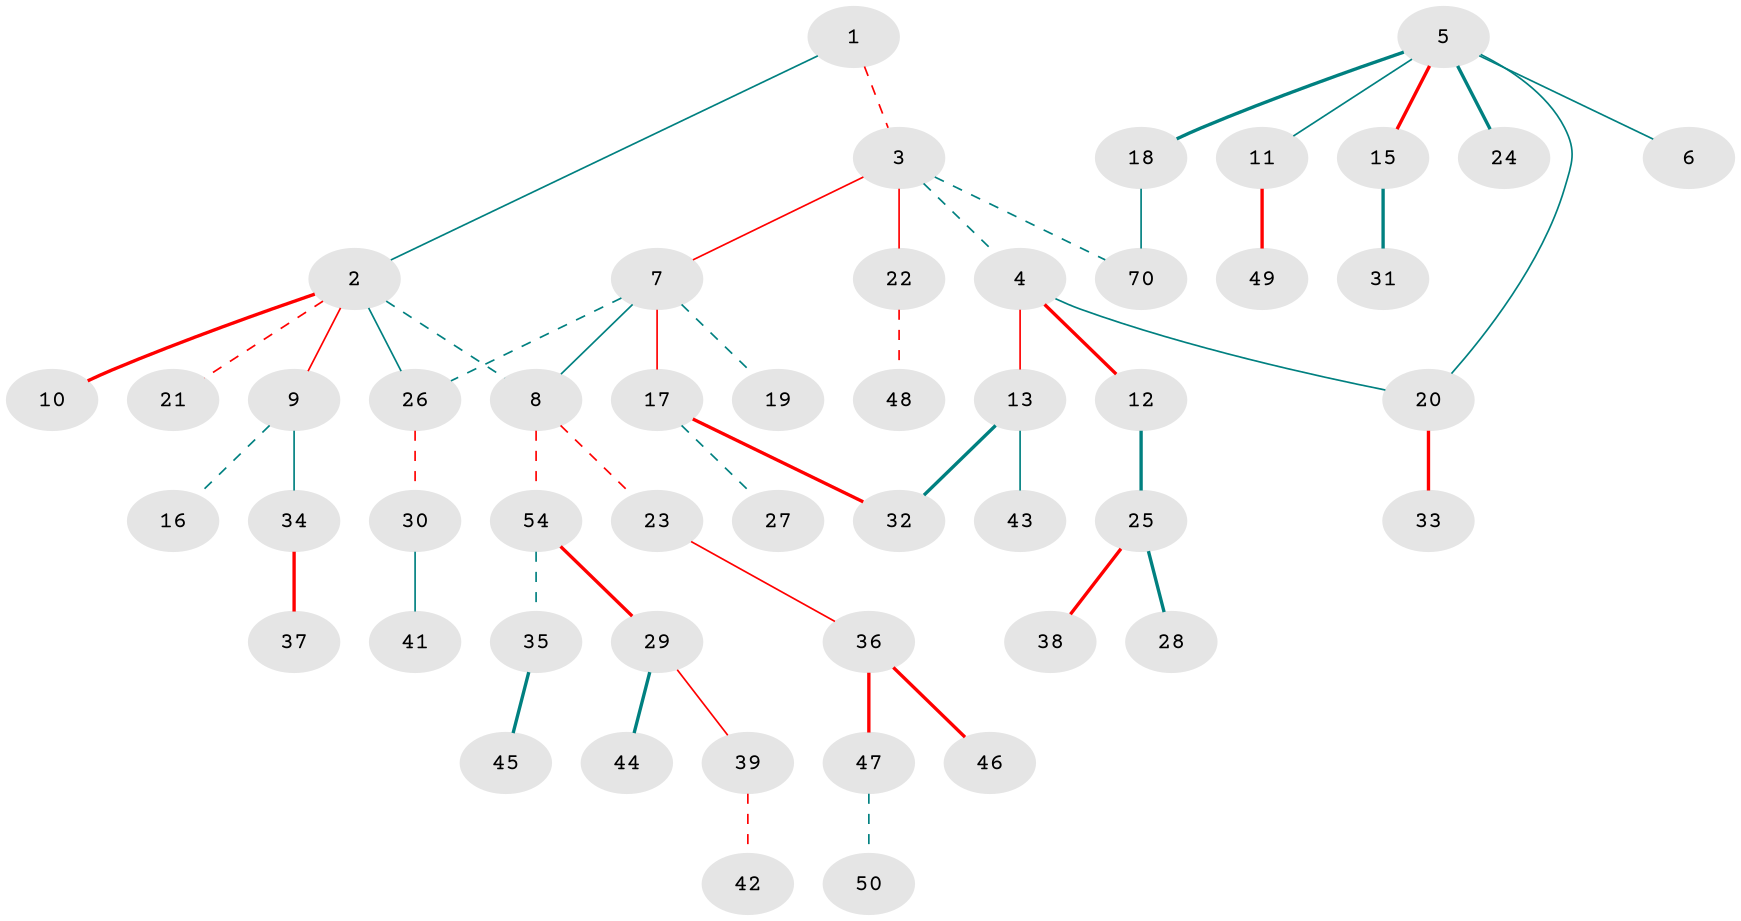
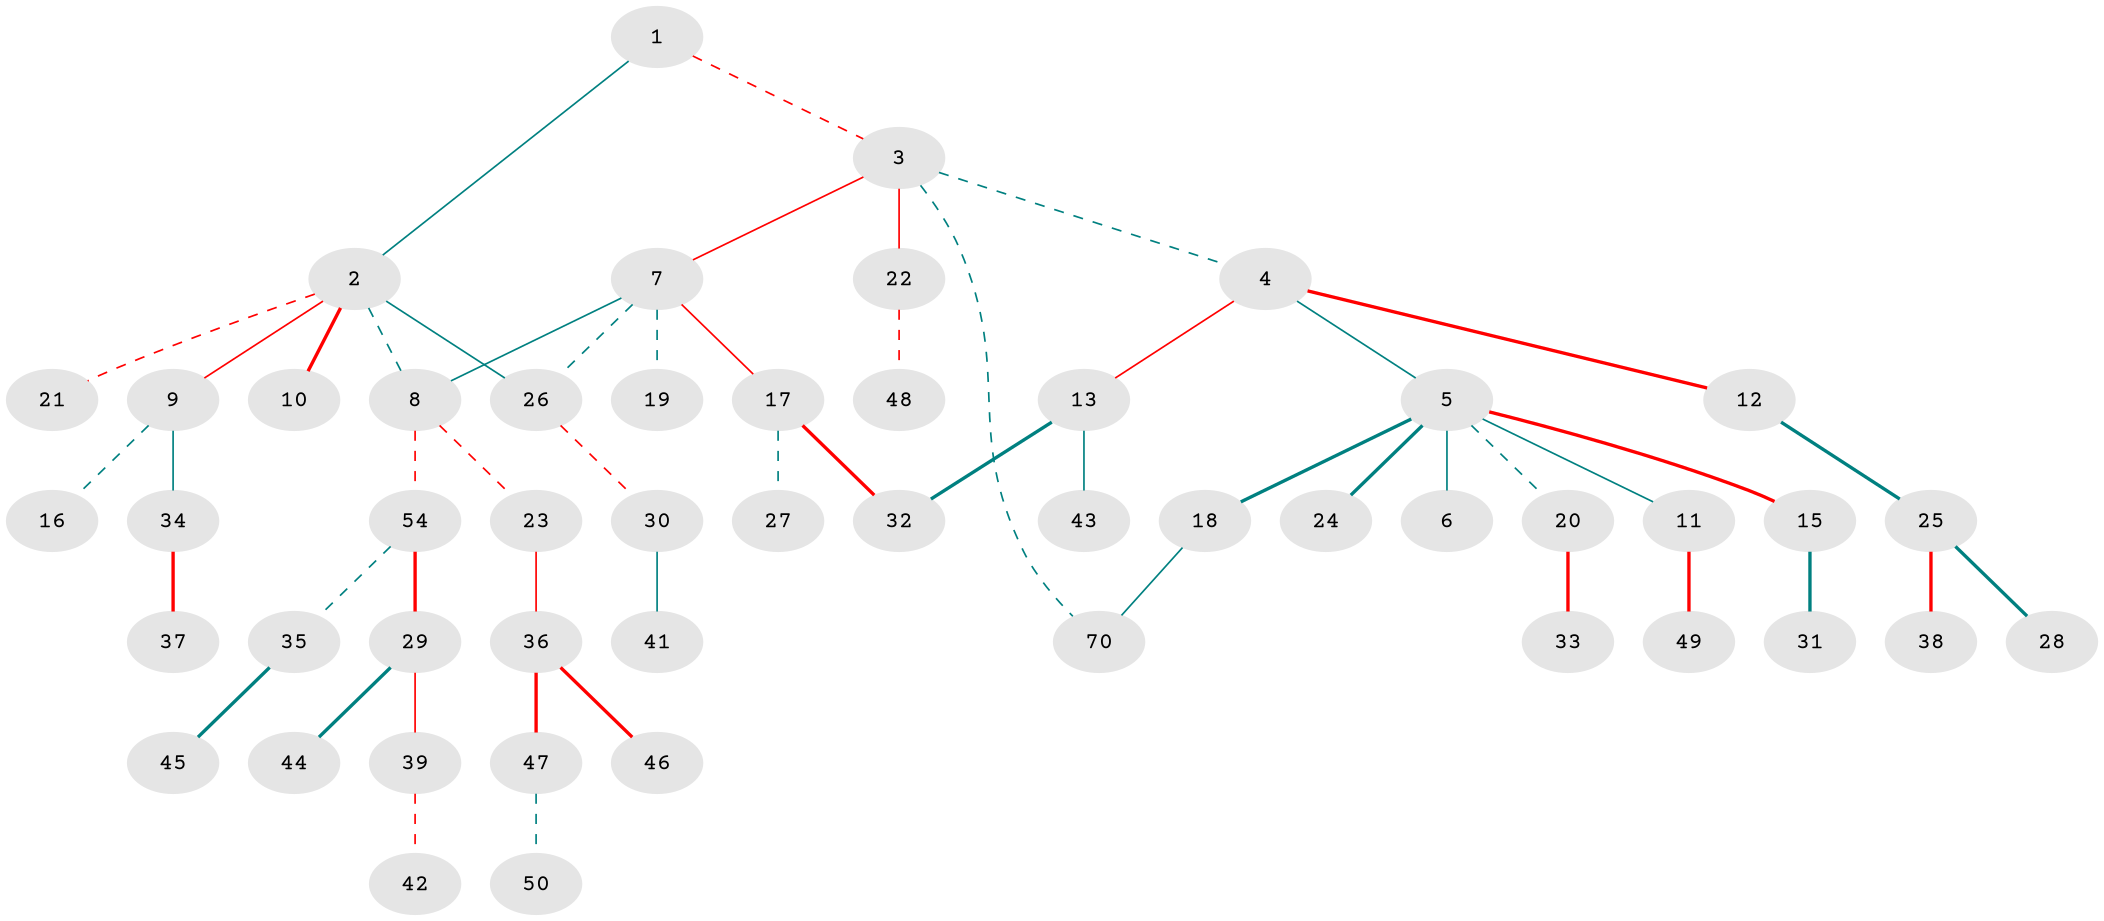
(1557, 208) -> (1507, 460)
(1218, 351) -> (1356, 340)
